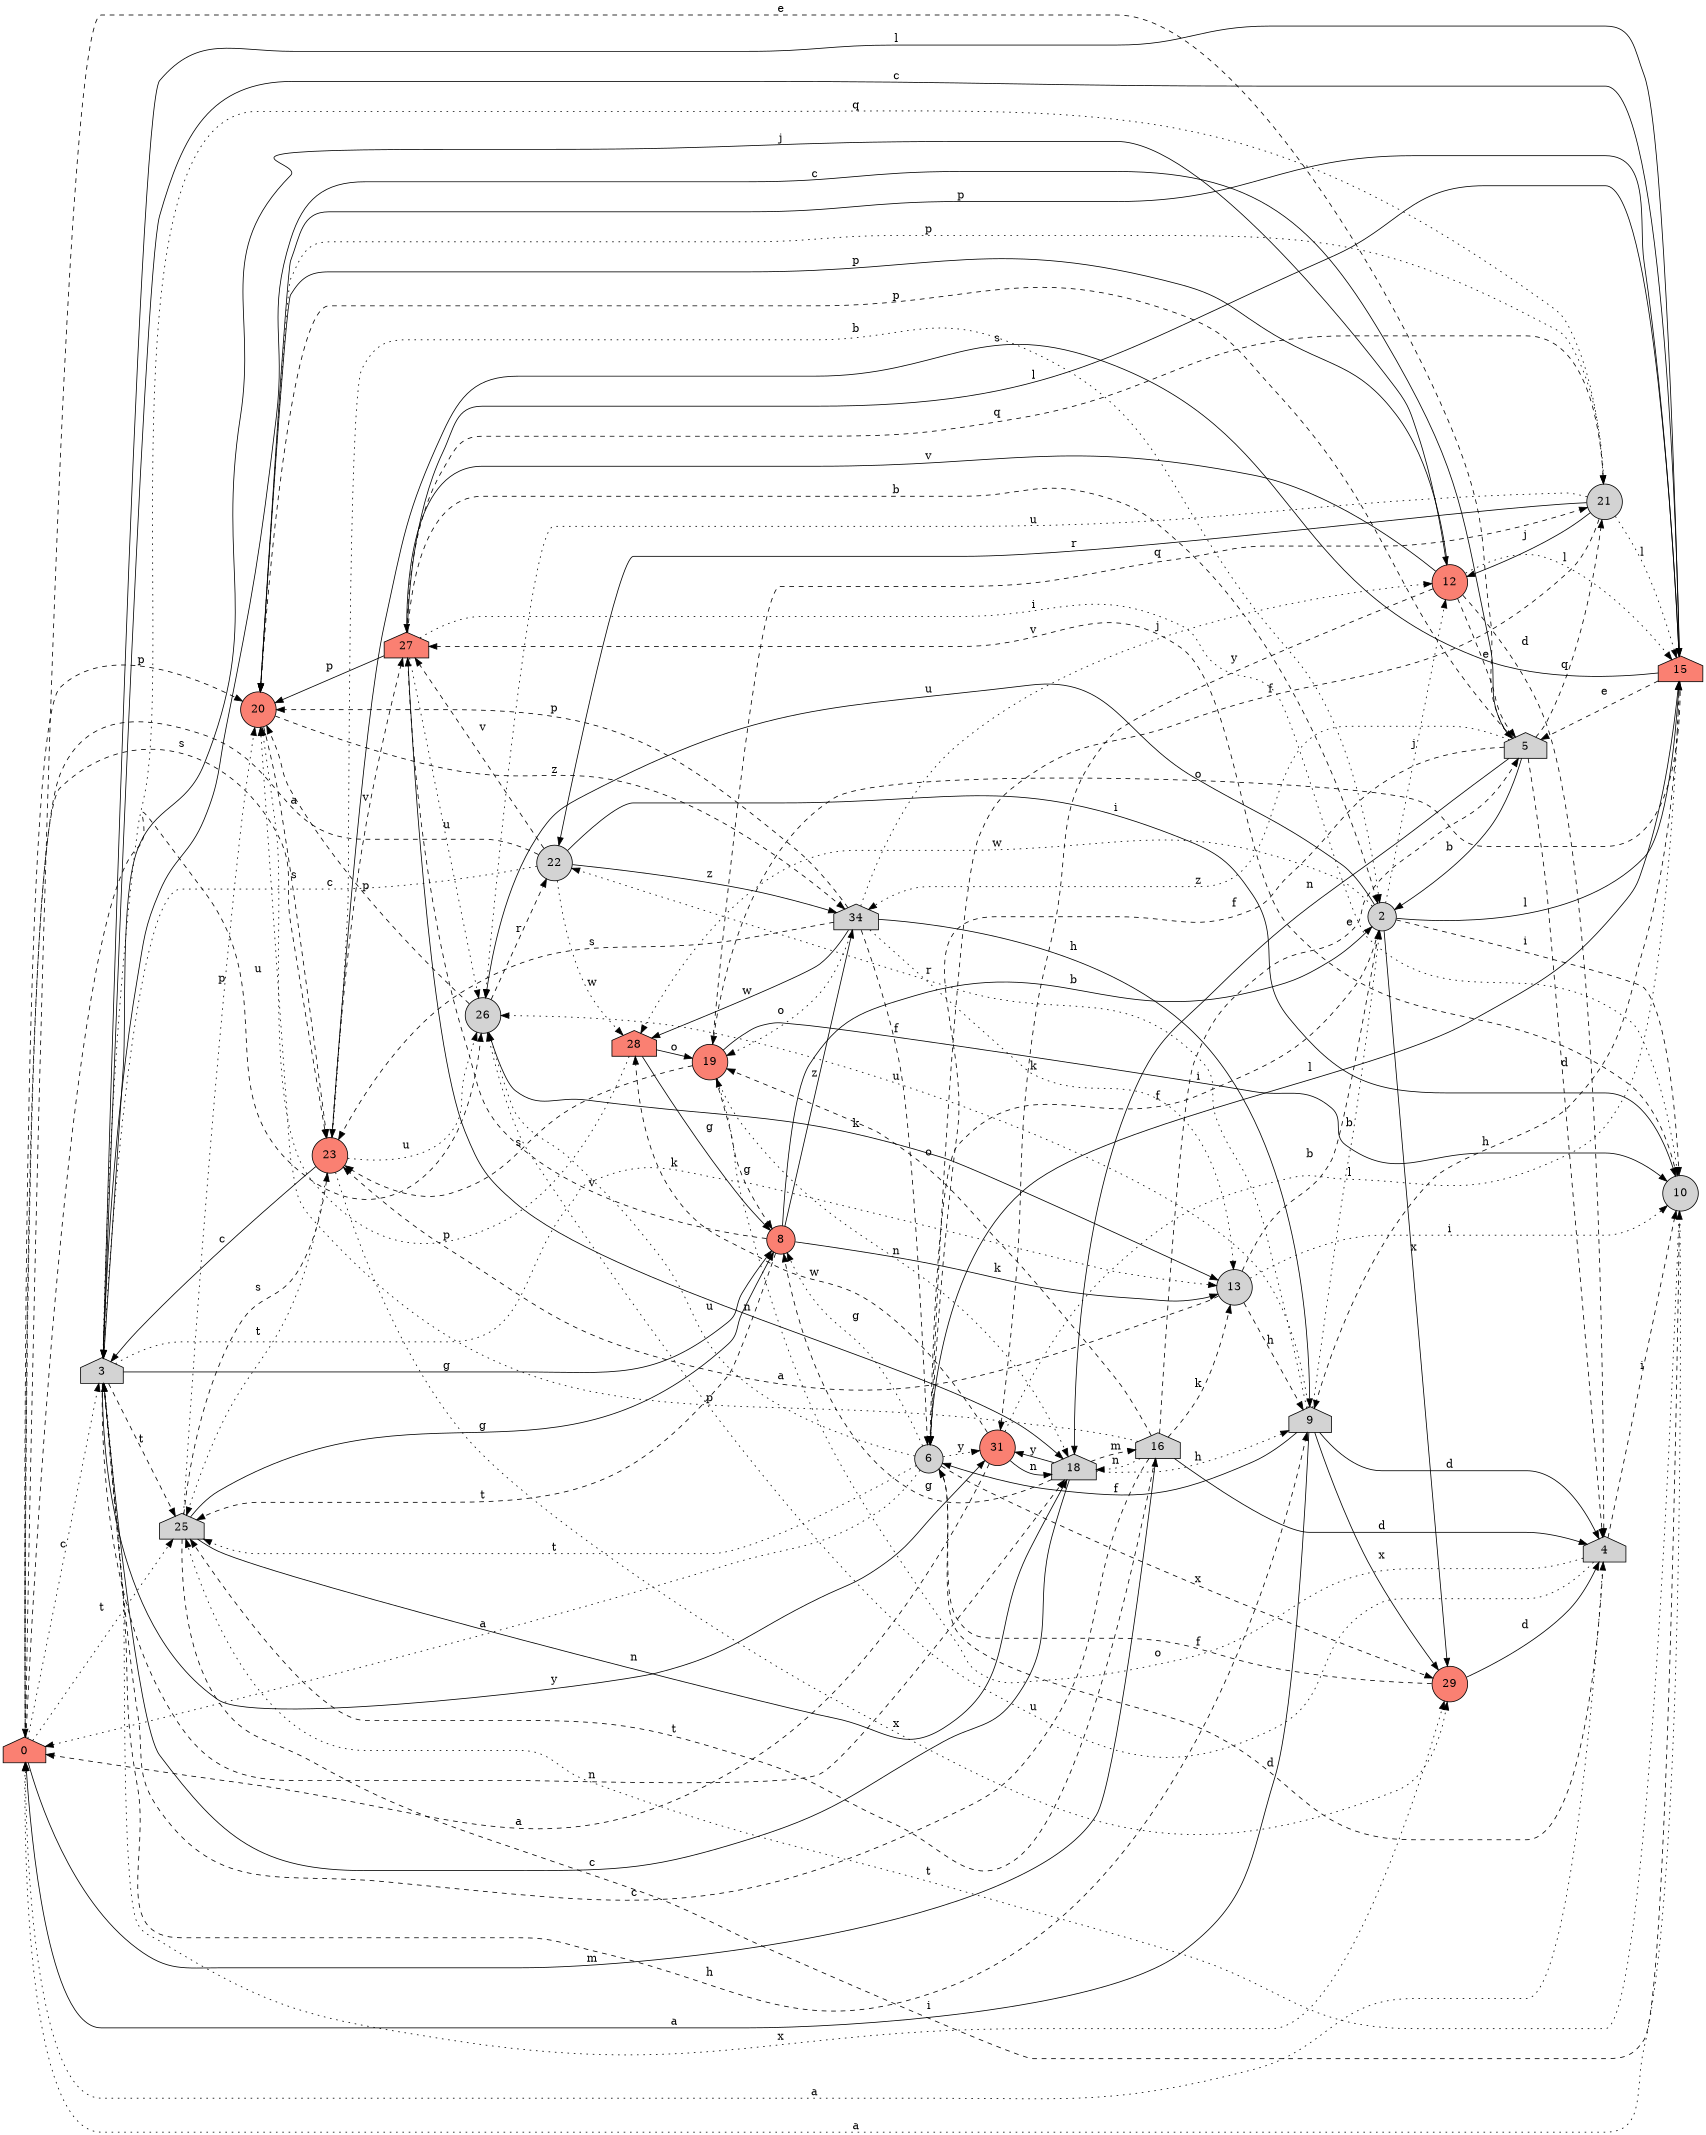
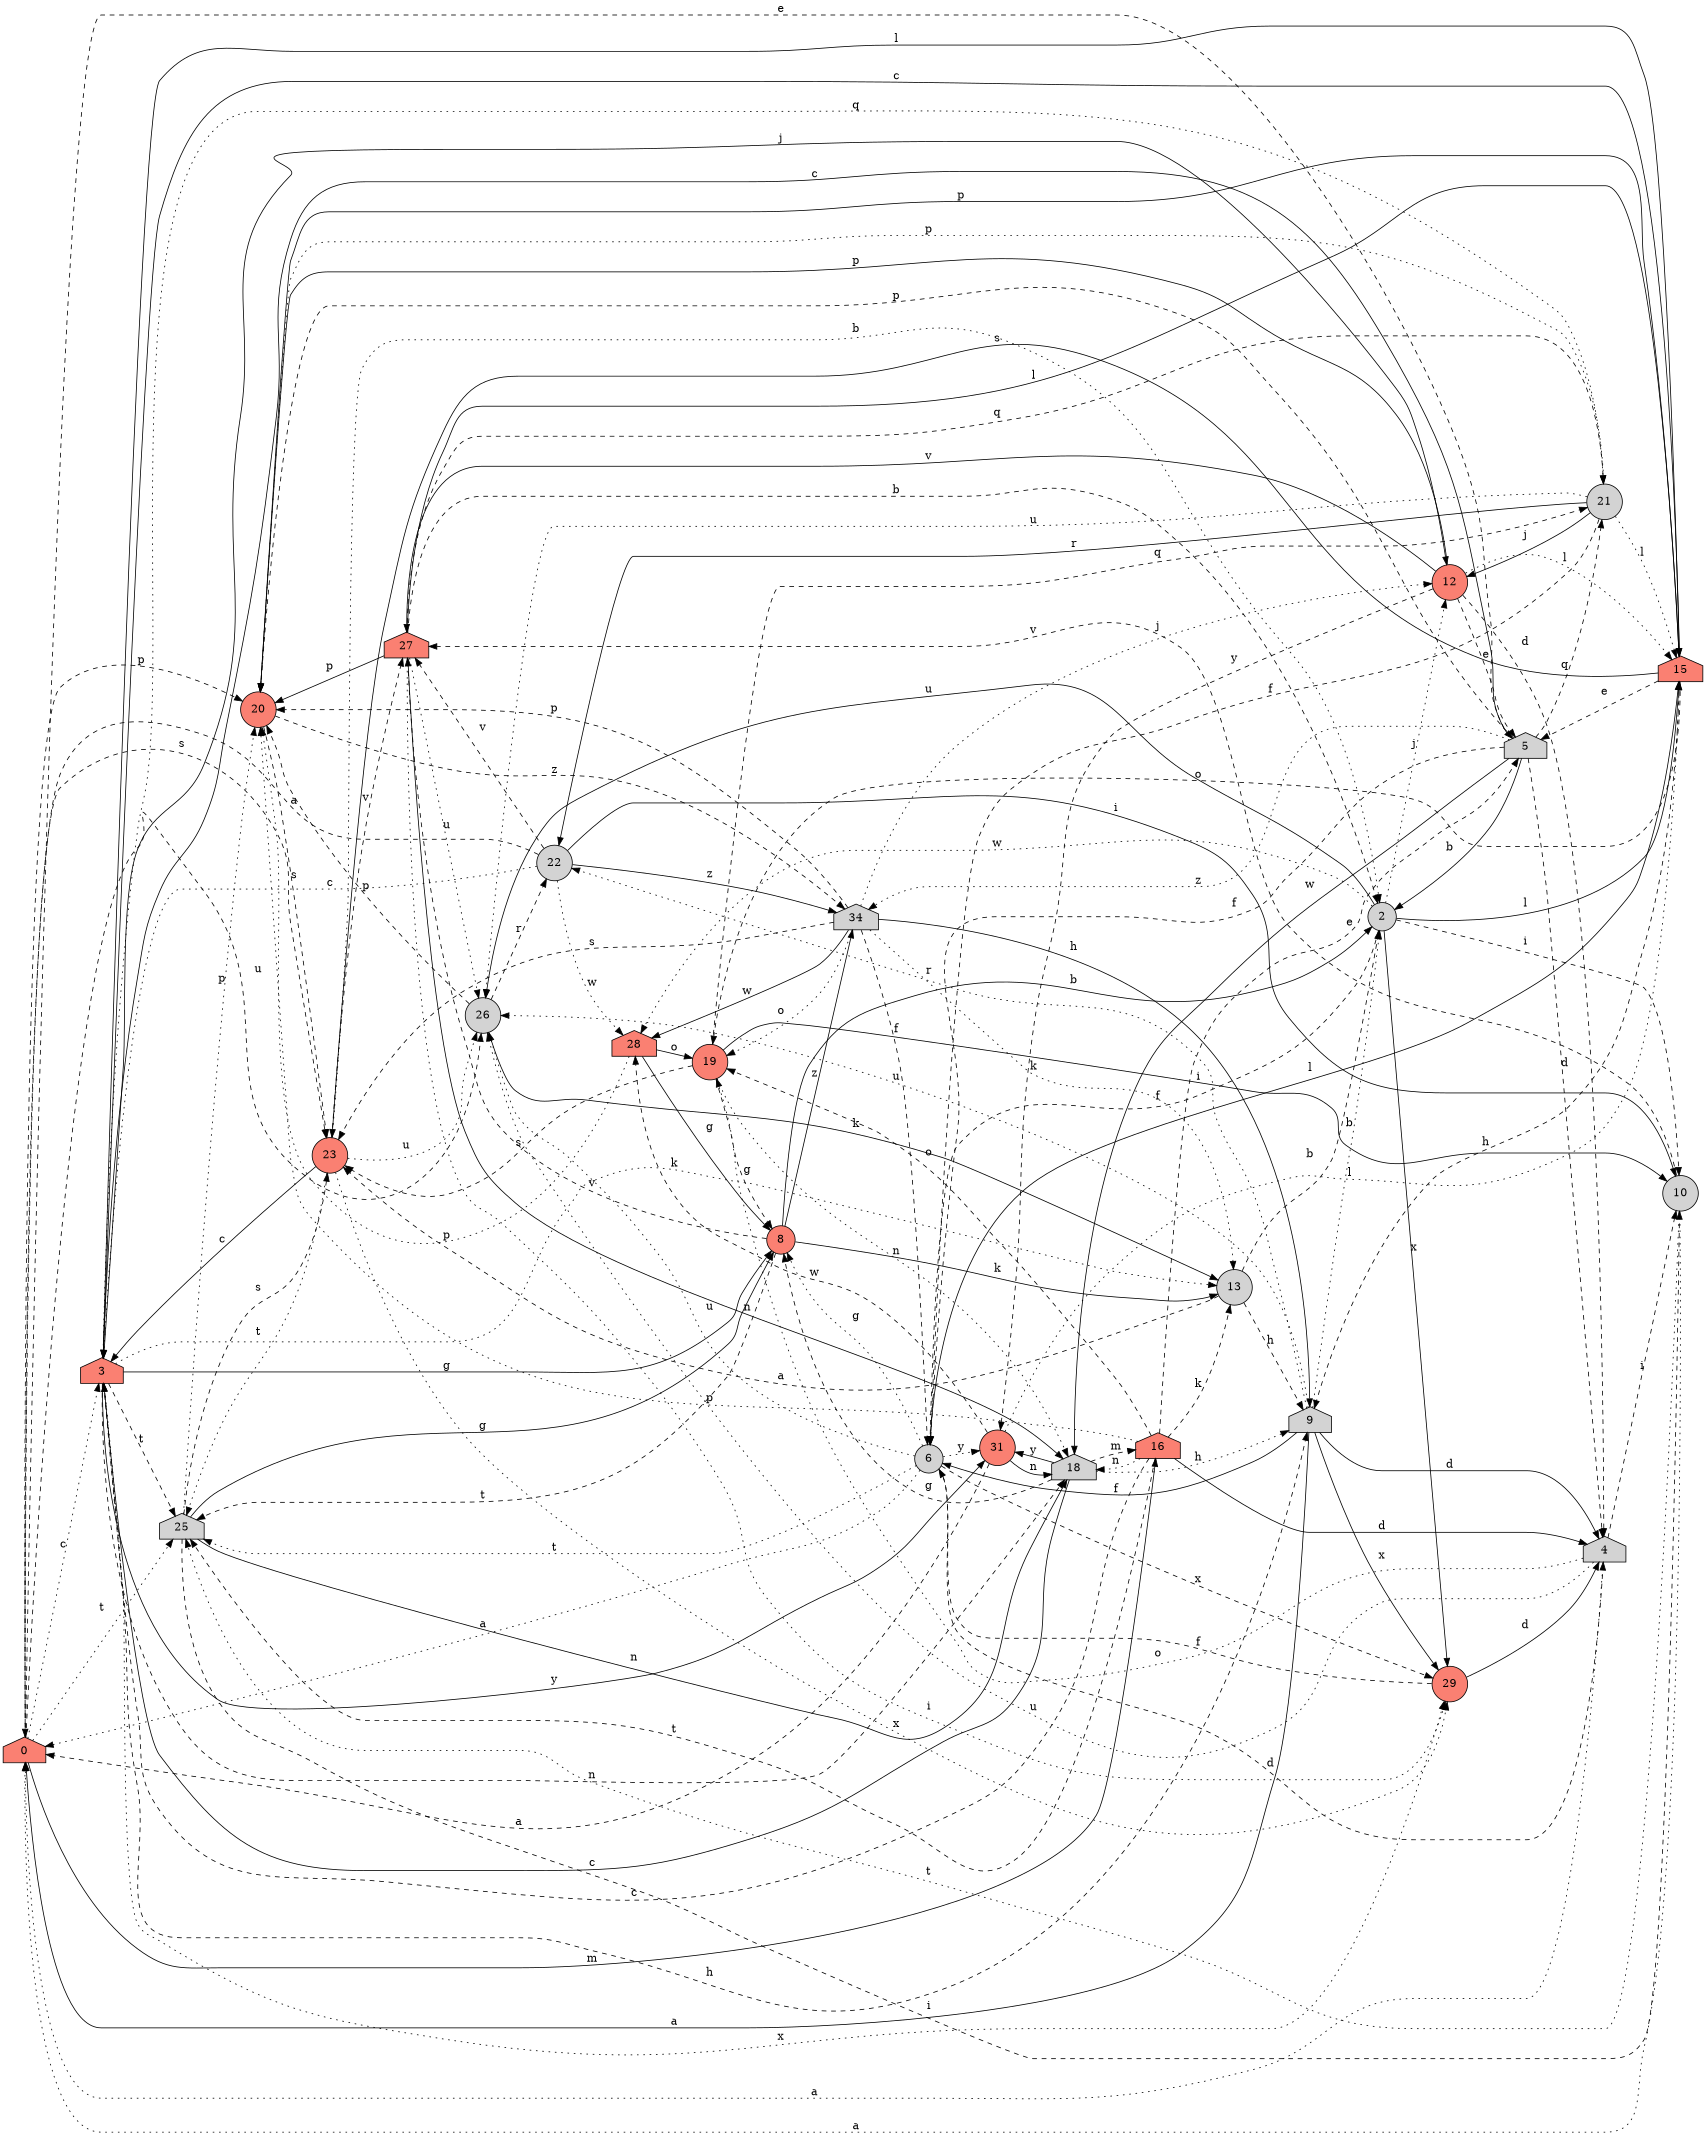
(1199, 643) -> (712, 1467)
(1310, 885) -> (1310, 885)
(1455, 1235) -> none
(102, 1372) -> (102, 1372)
(1158, 1447) -> (1158, 1447)
